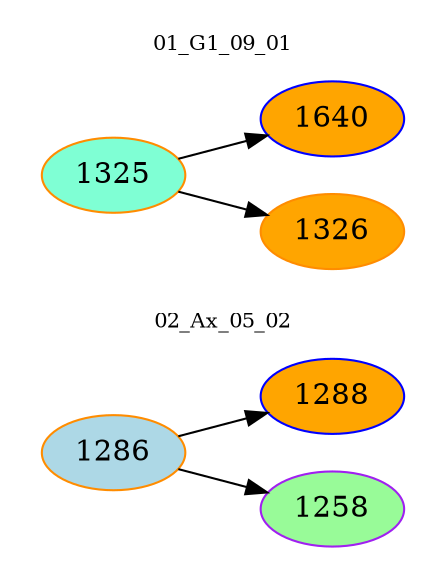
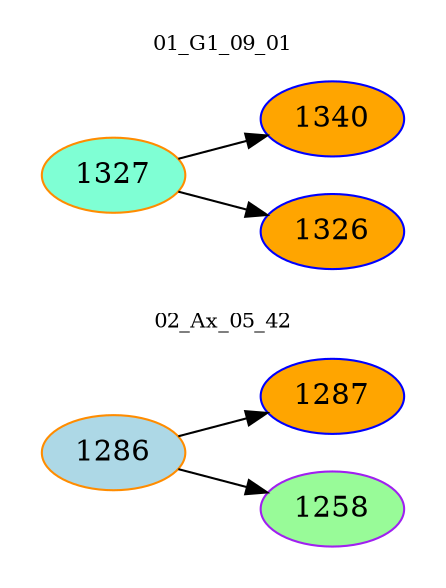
(332, 119) -> (332, 119)
(114, 175) -> (114, 175)
(332, 232) -> (332, 232)
(223, 322) -> (223, 322)
(332, 396) -> (332, 396)
